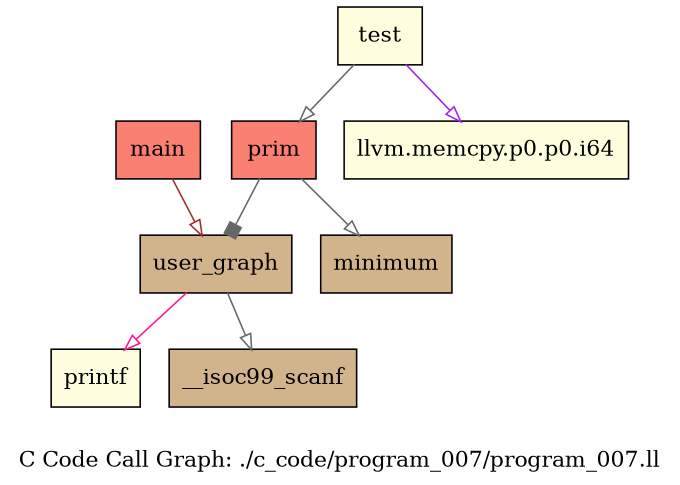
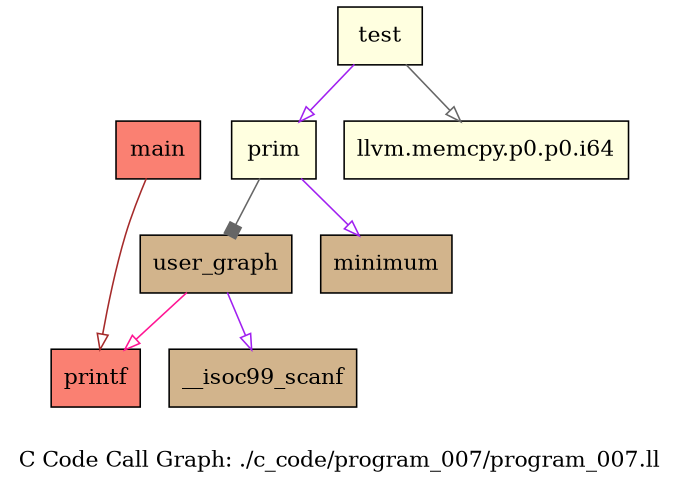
(332, 87) -> (332, 87)
(428, 87) -> (428, 87)
(274, 150) -> (274, 150)
(184, 200) -> (120, 255)
(325, 202) -> (325, 202)
(236, 314) -> (236, 314)
(96, 378) -> (96, 378)
